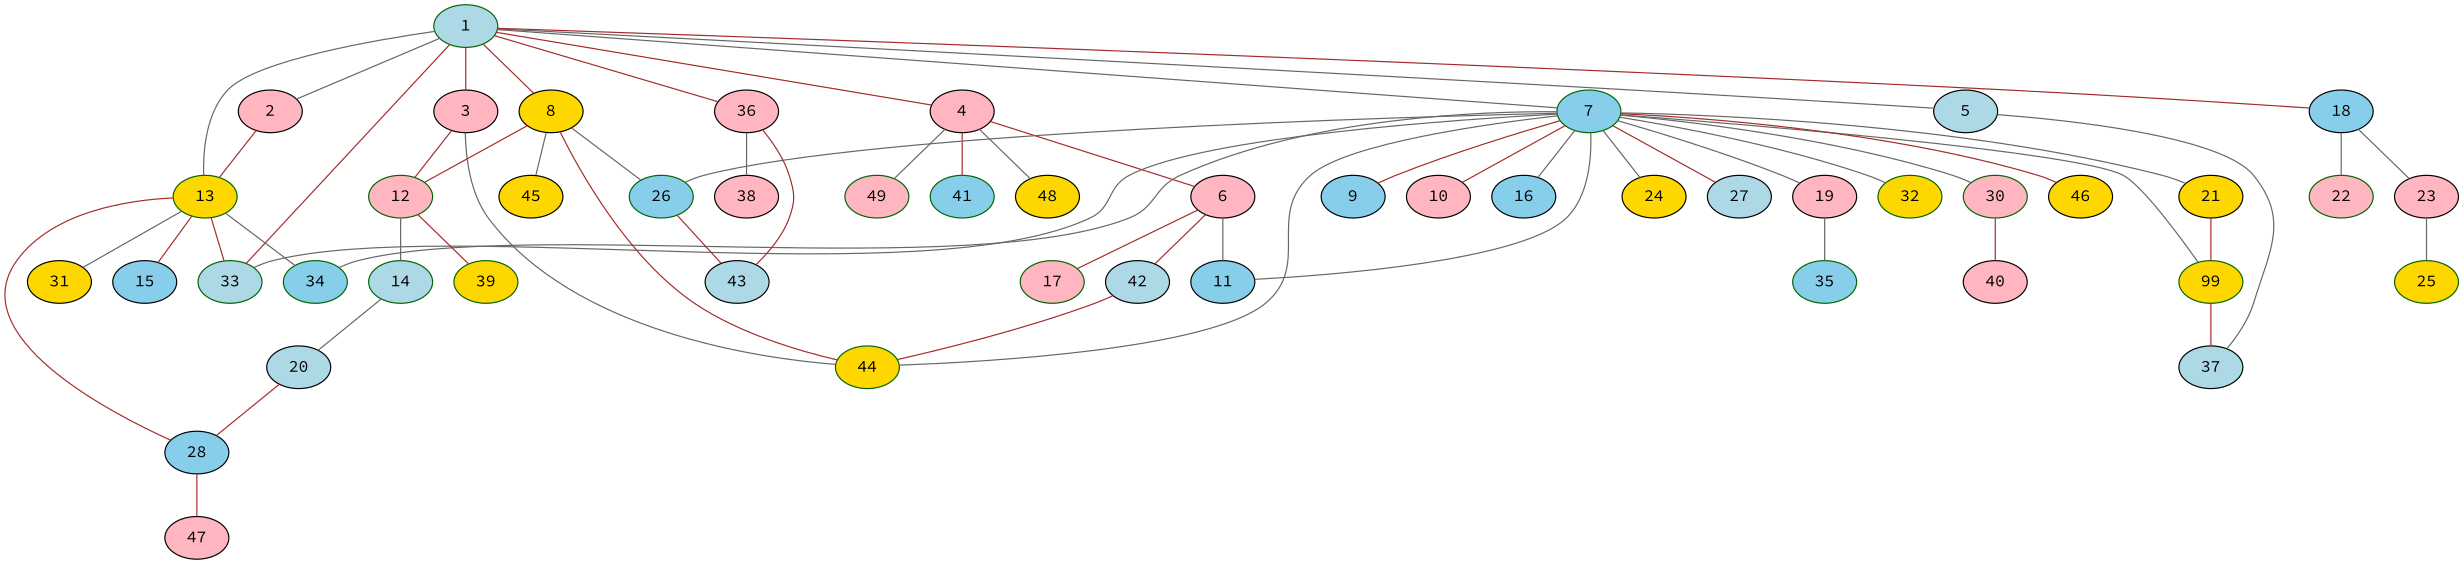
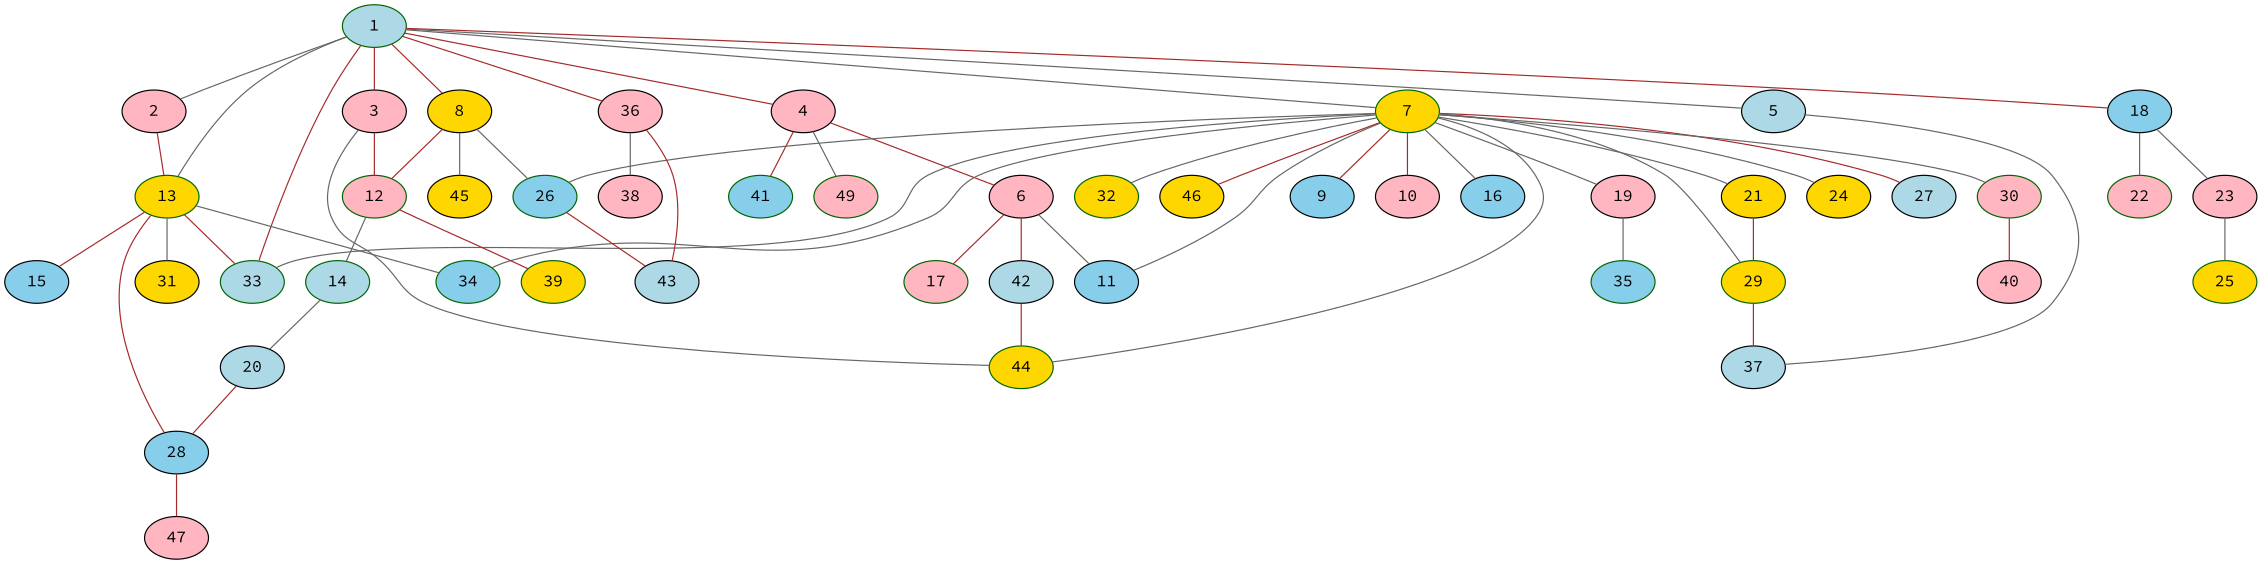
(1589, 111) -> (1407, 111)
(1047, 197) -> none
(2211, 282) -> (1753, 282)
(669, 283) -> none
